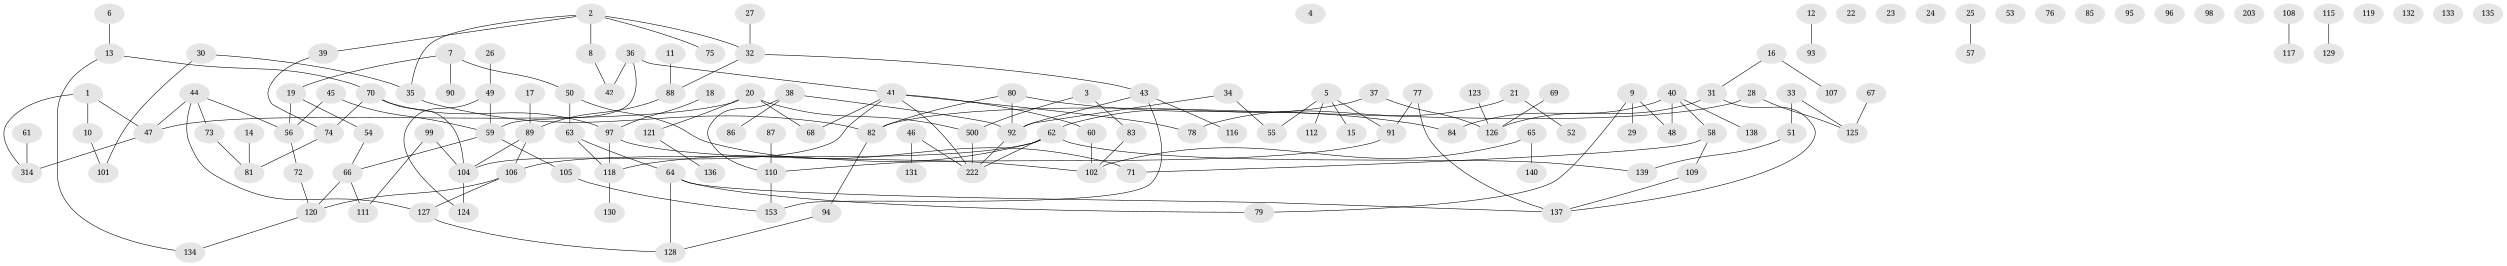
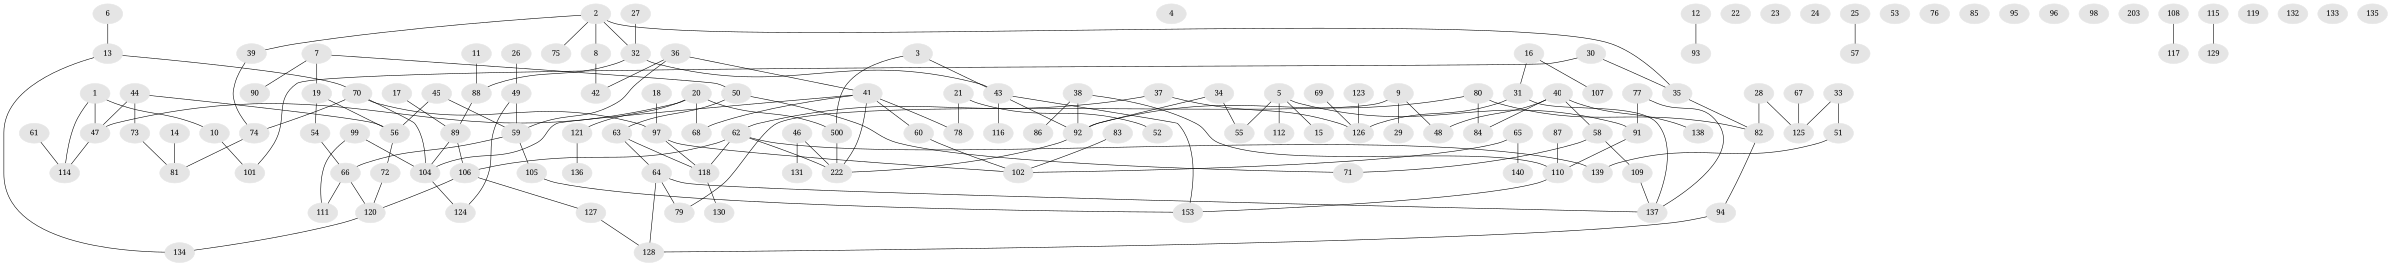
(1109, 113) -> (958, 74)
(27, 173) -> (65, 173)
(270, 197) -> none
